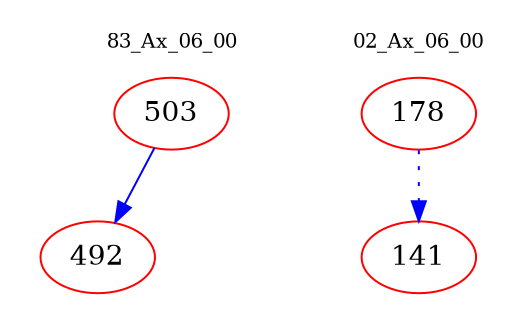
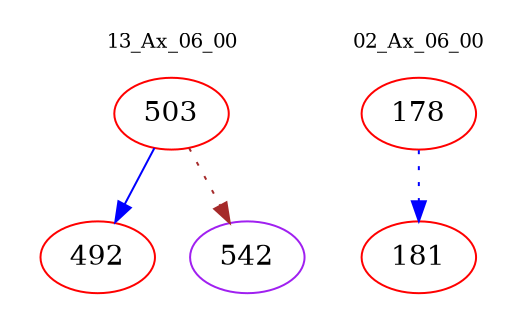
(173, 43) -> (173, 43)
none -> (247, 257)
(419, 257) -> (419, 257)
